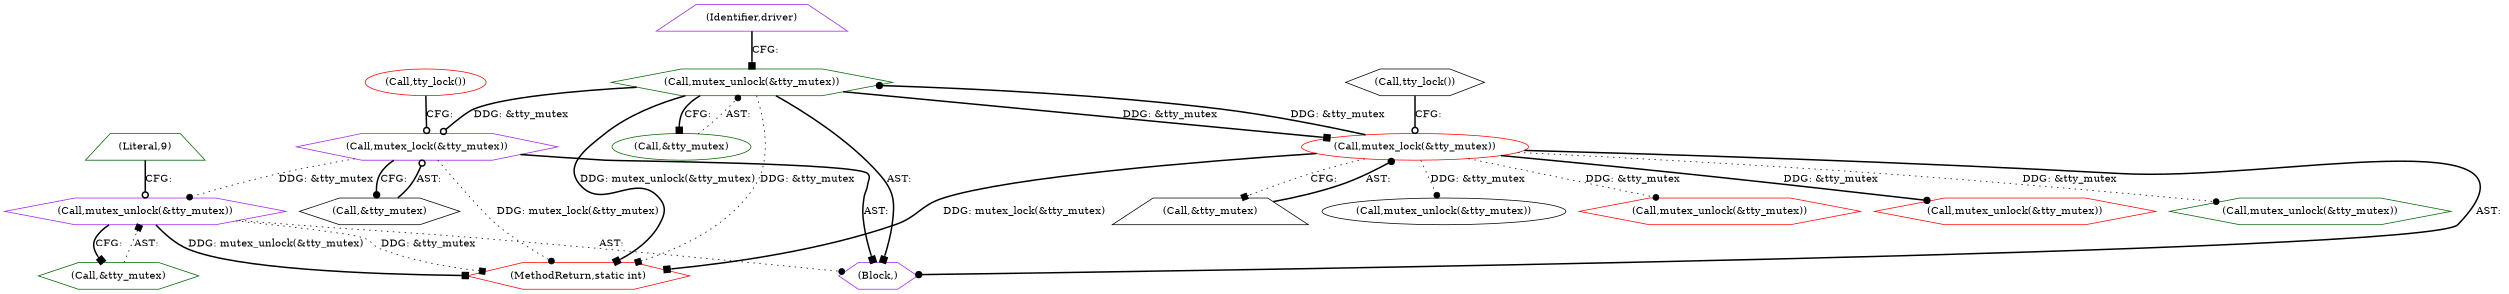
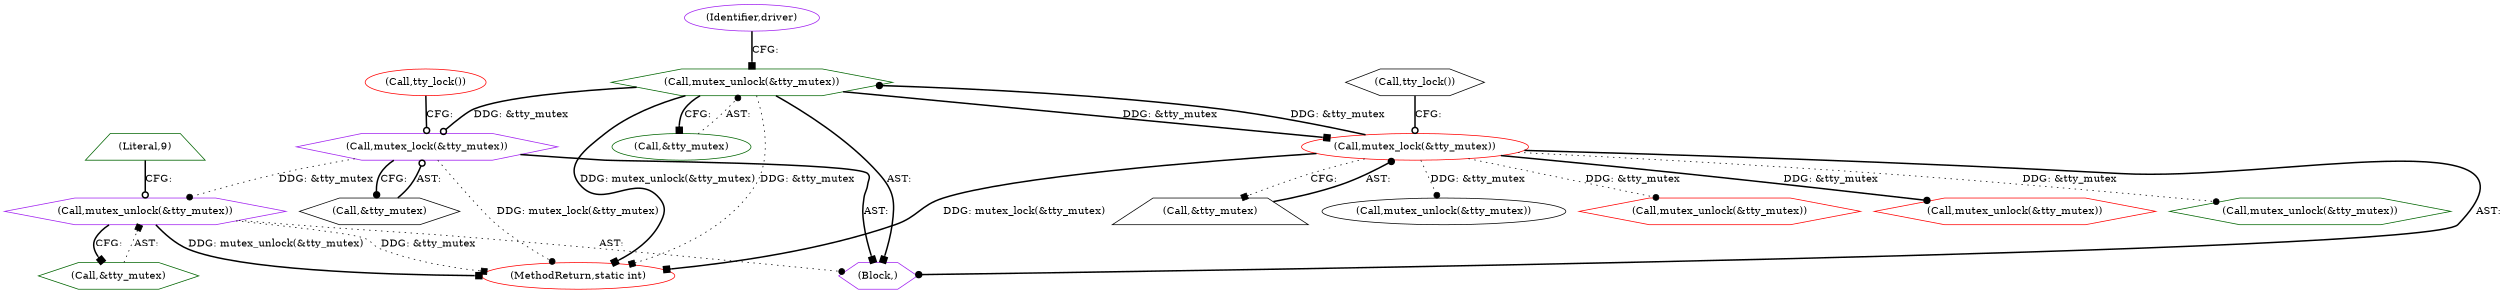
(752, 18) -> (752, 18)
(578, 276) -> (578, 276)
